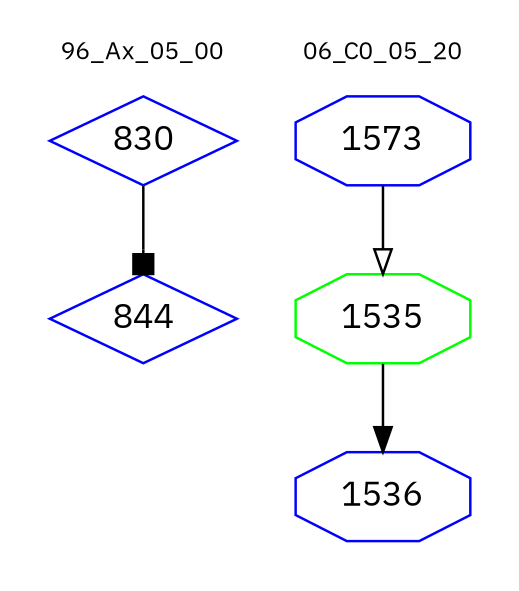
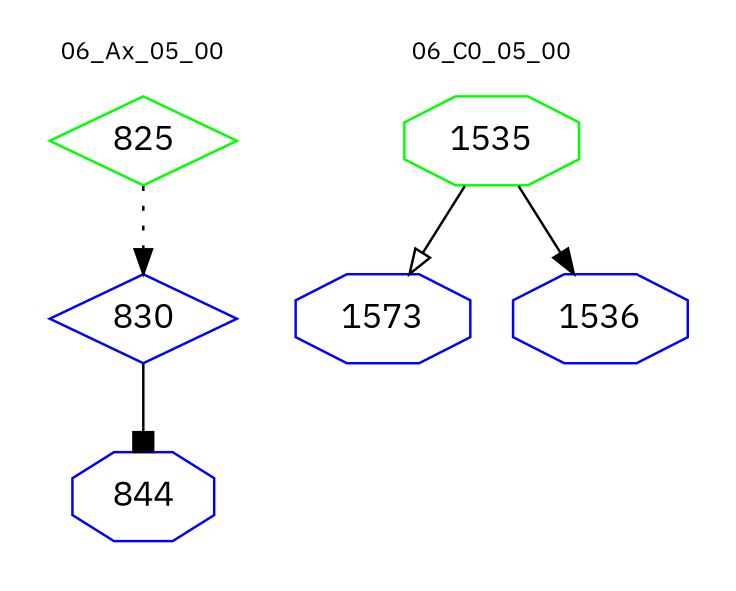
(143, 53) -> (143, 53)
(383, 53) -> (492, 53)
none -> (143, 141)
(383, 218) -> (444, 219)
(143, 319) -> (143, 497)
